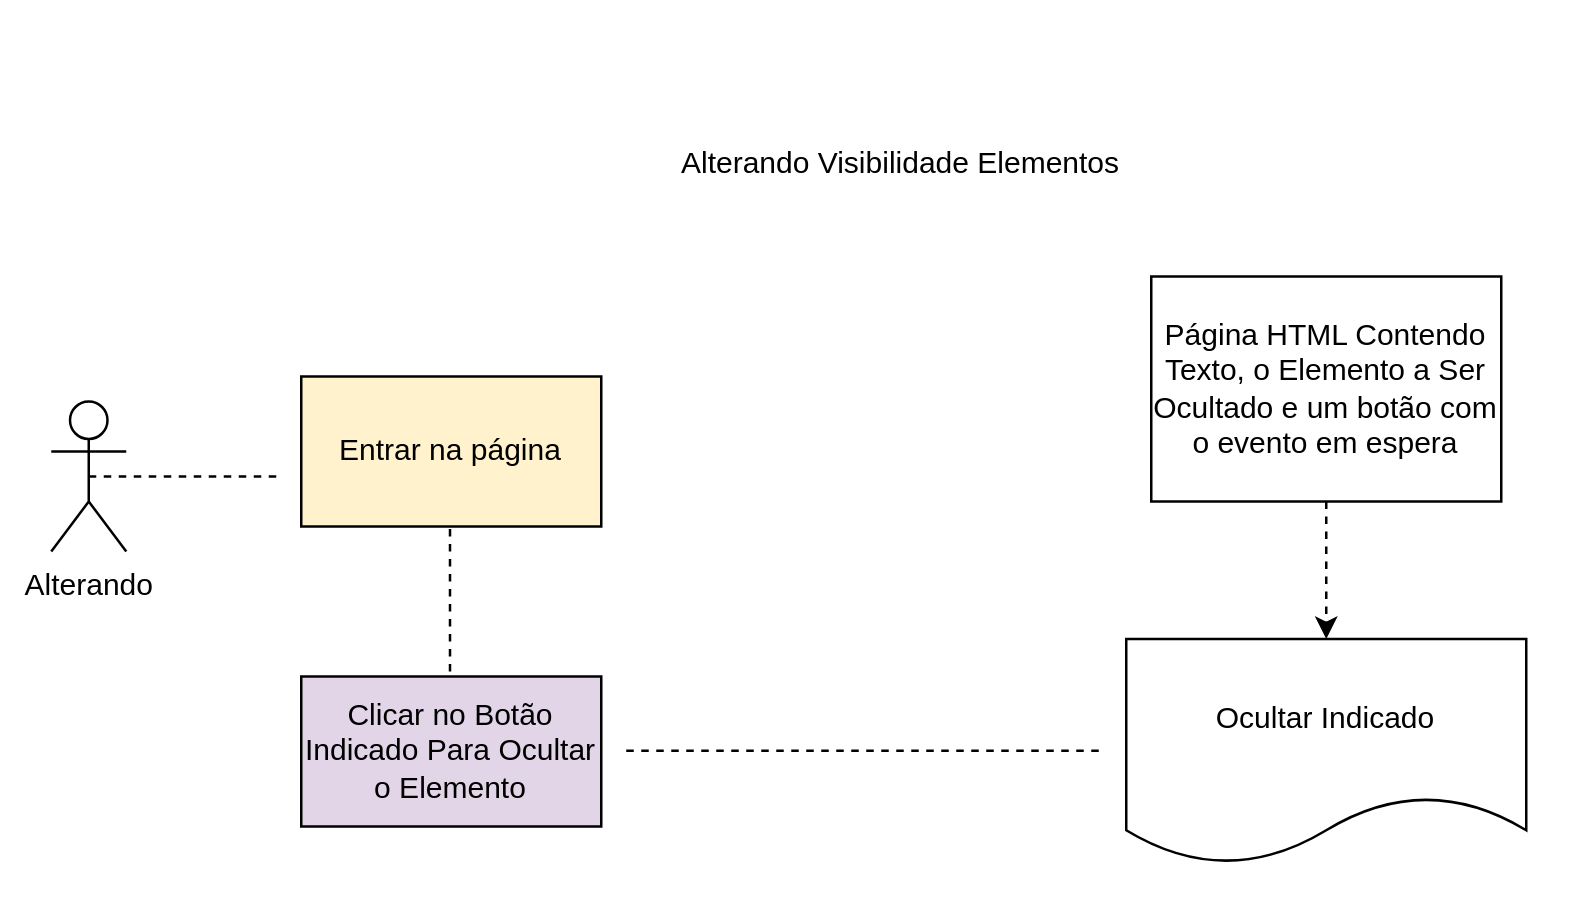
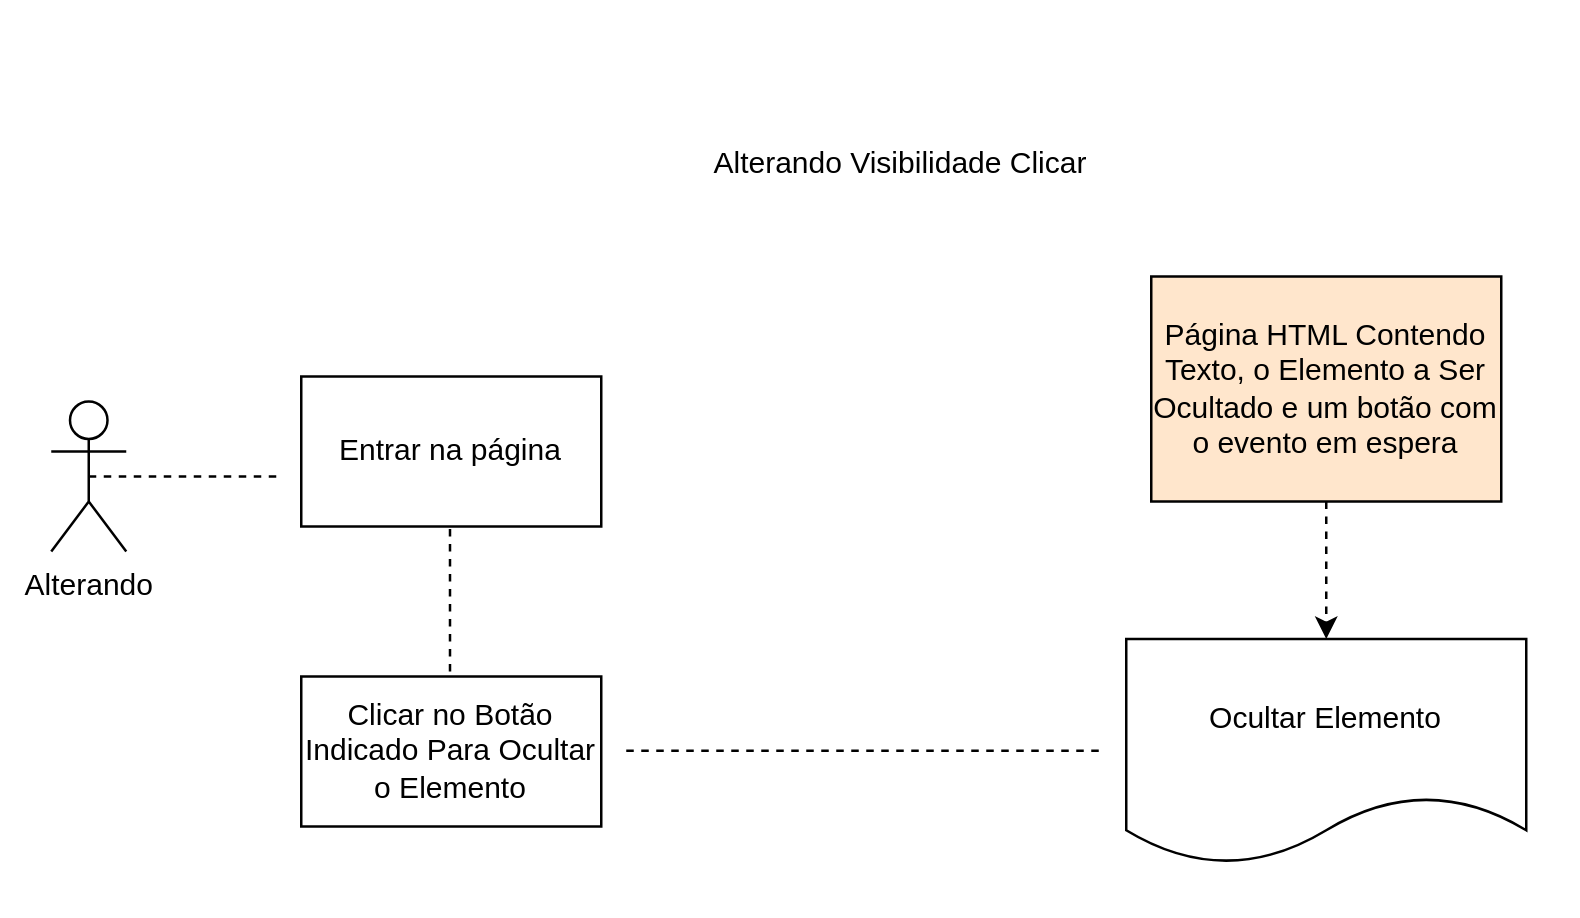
(901, 164) -> (901, 164)
(1326, 389) -> (1326, 389)
(451, 451) -> (451, 451)
(1326, 719) -> (1326, 719)
(451, 751) -> (451, 751)
